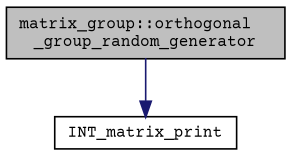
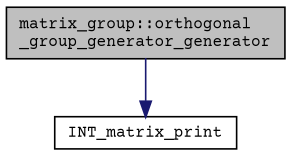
(146, 33) -> (146, 33)
